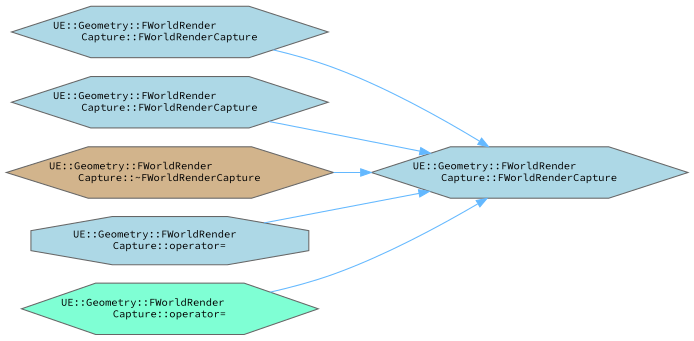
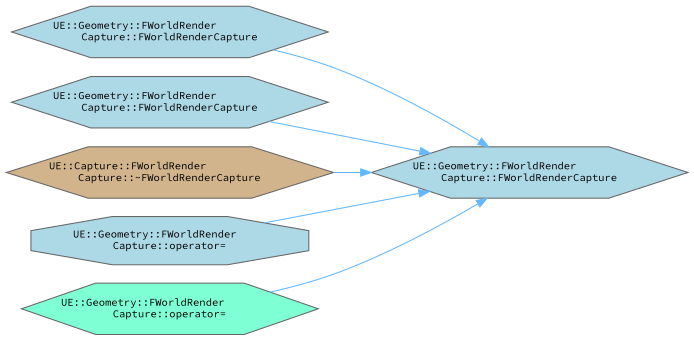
(170, 172) -> (170, 172)
